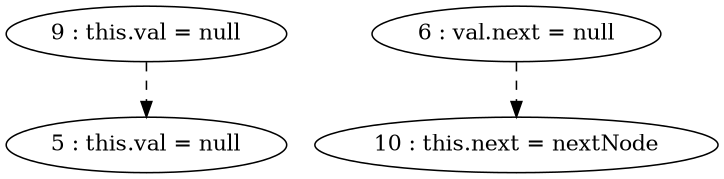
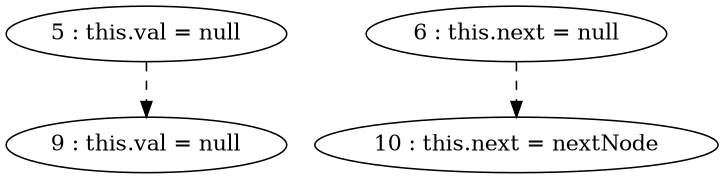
(516, 34) -> (516, 34)
(146, 82) -> (146, 82)
